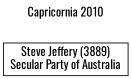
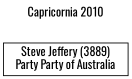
(66, 59) -> (66, 59)
